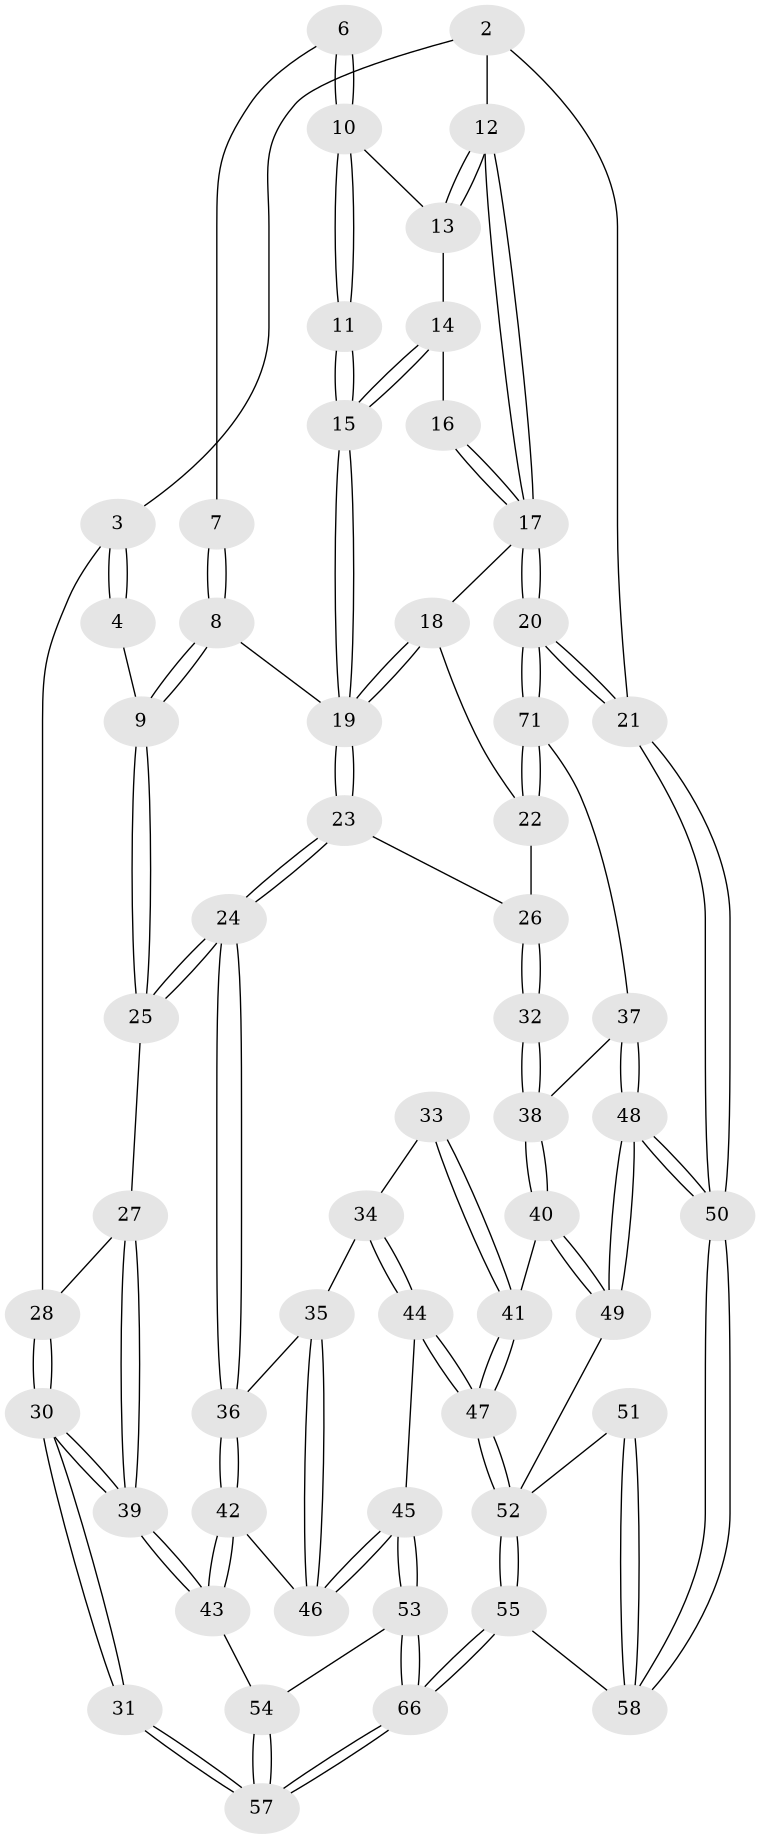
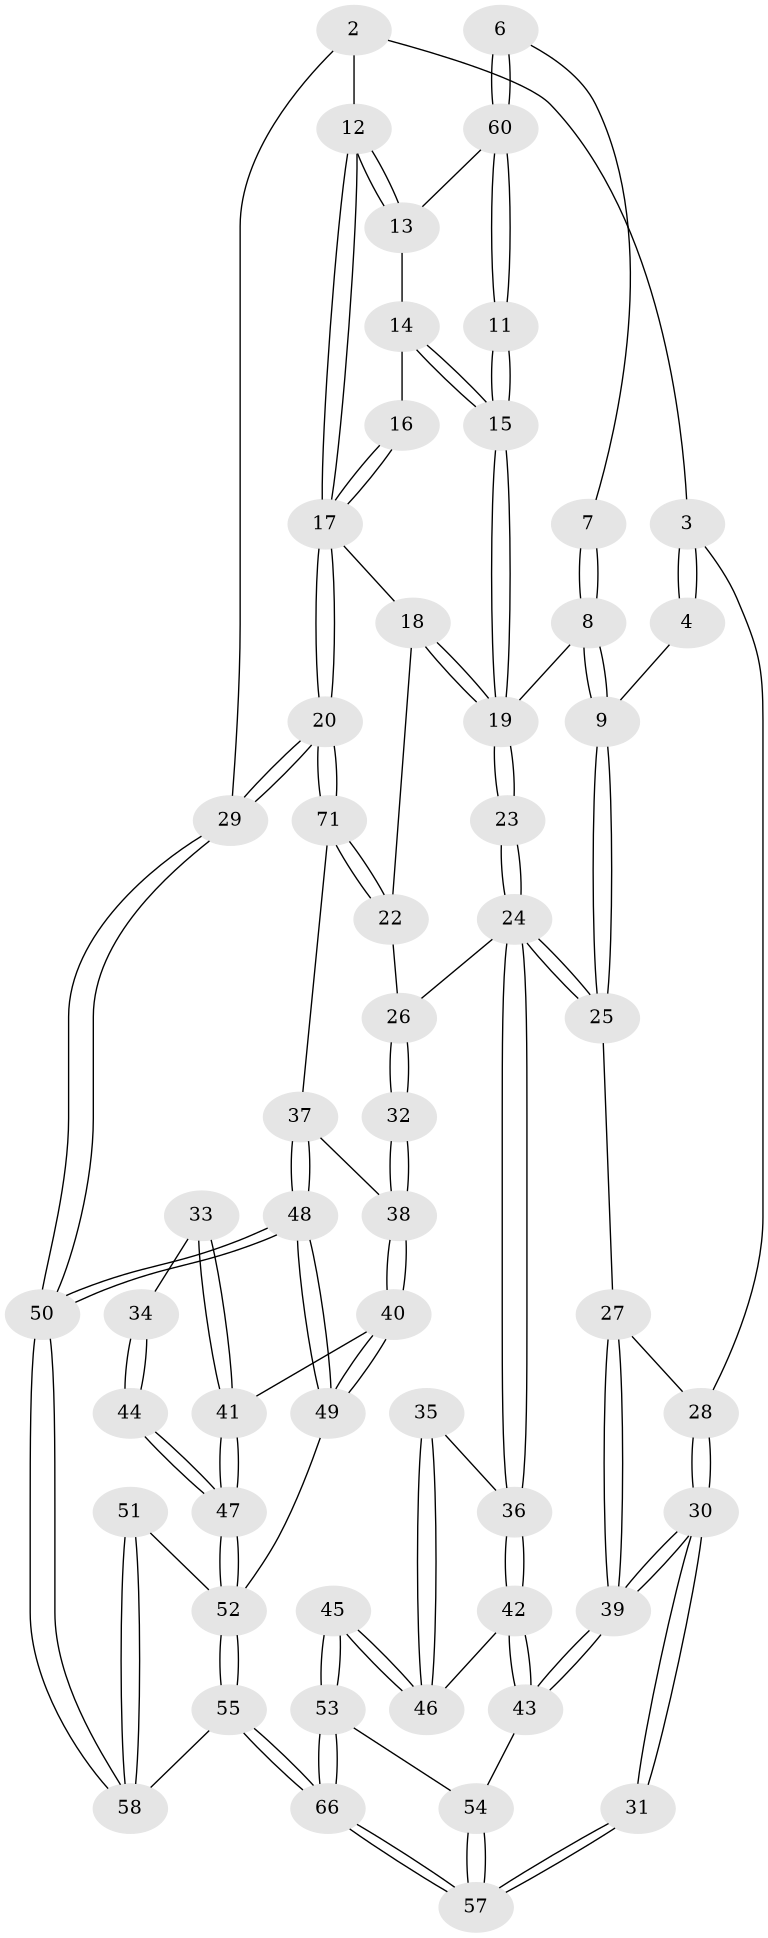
(344, 129) -> (501, 129)
(630, 722) -> (231, 821)
(438, 870) -> (457, 969)
(342, 1265) -> none
(410, 1413) -> none
